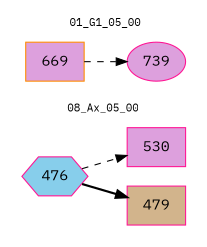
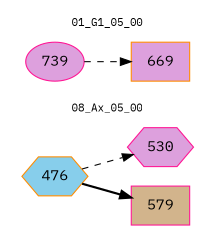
(100, 62) -> (102, 62)
(156, 147) -> (160, 147)
(55, 176) -> (55, 176)
(156, 206) -> (160, 206)
